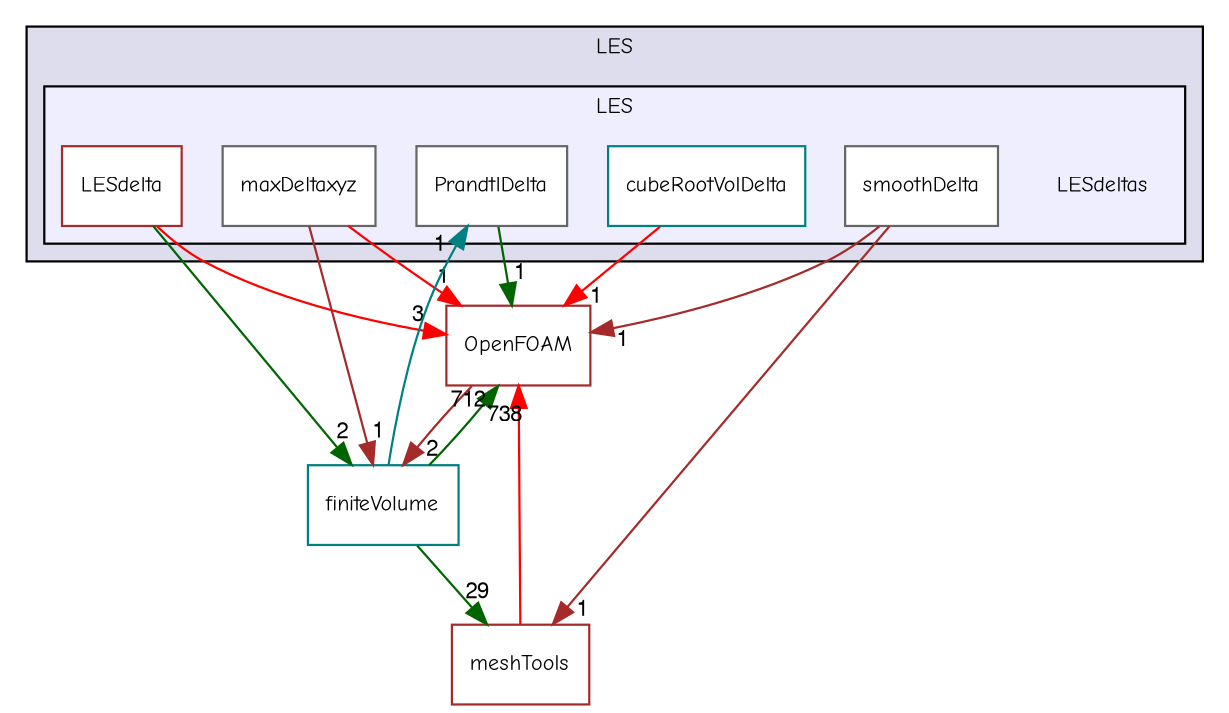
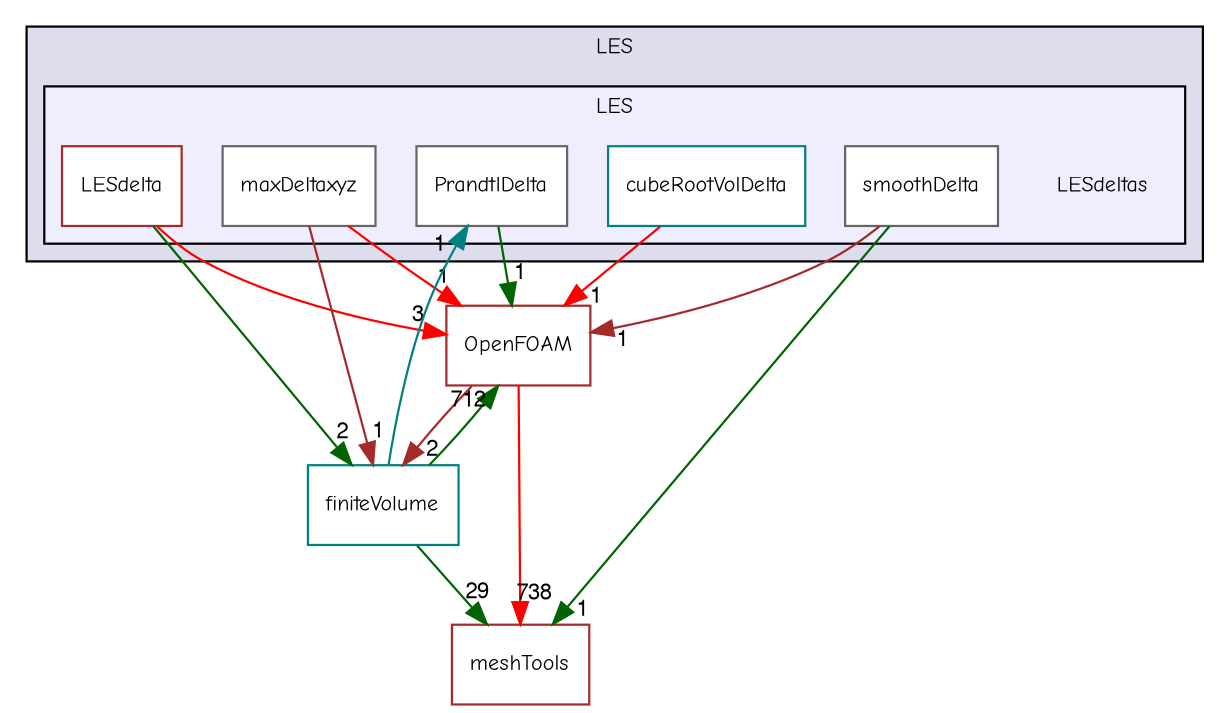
(728, 417) -> (728, 417)
(520, 516) -> (519, 494)
